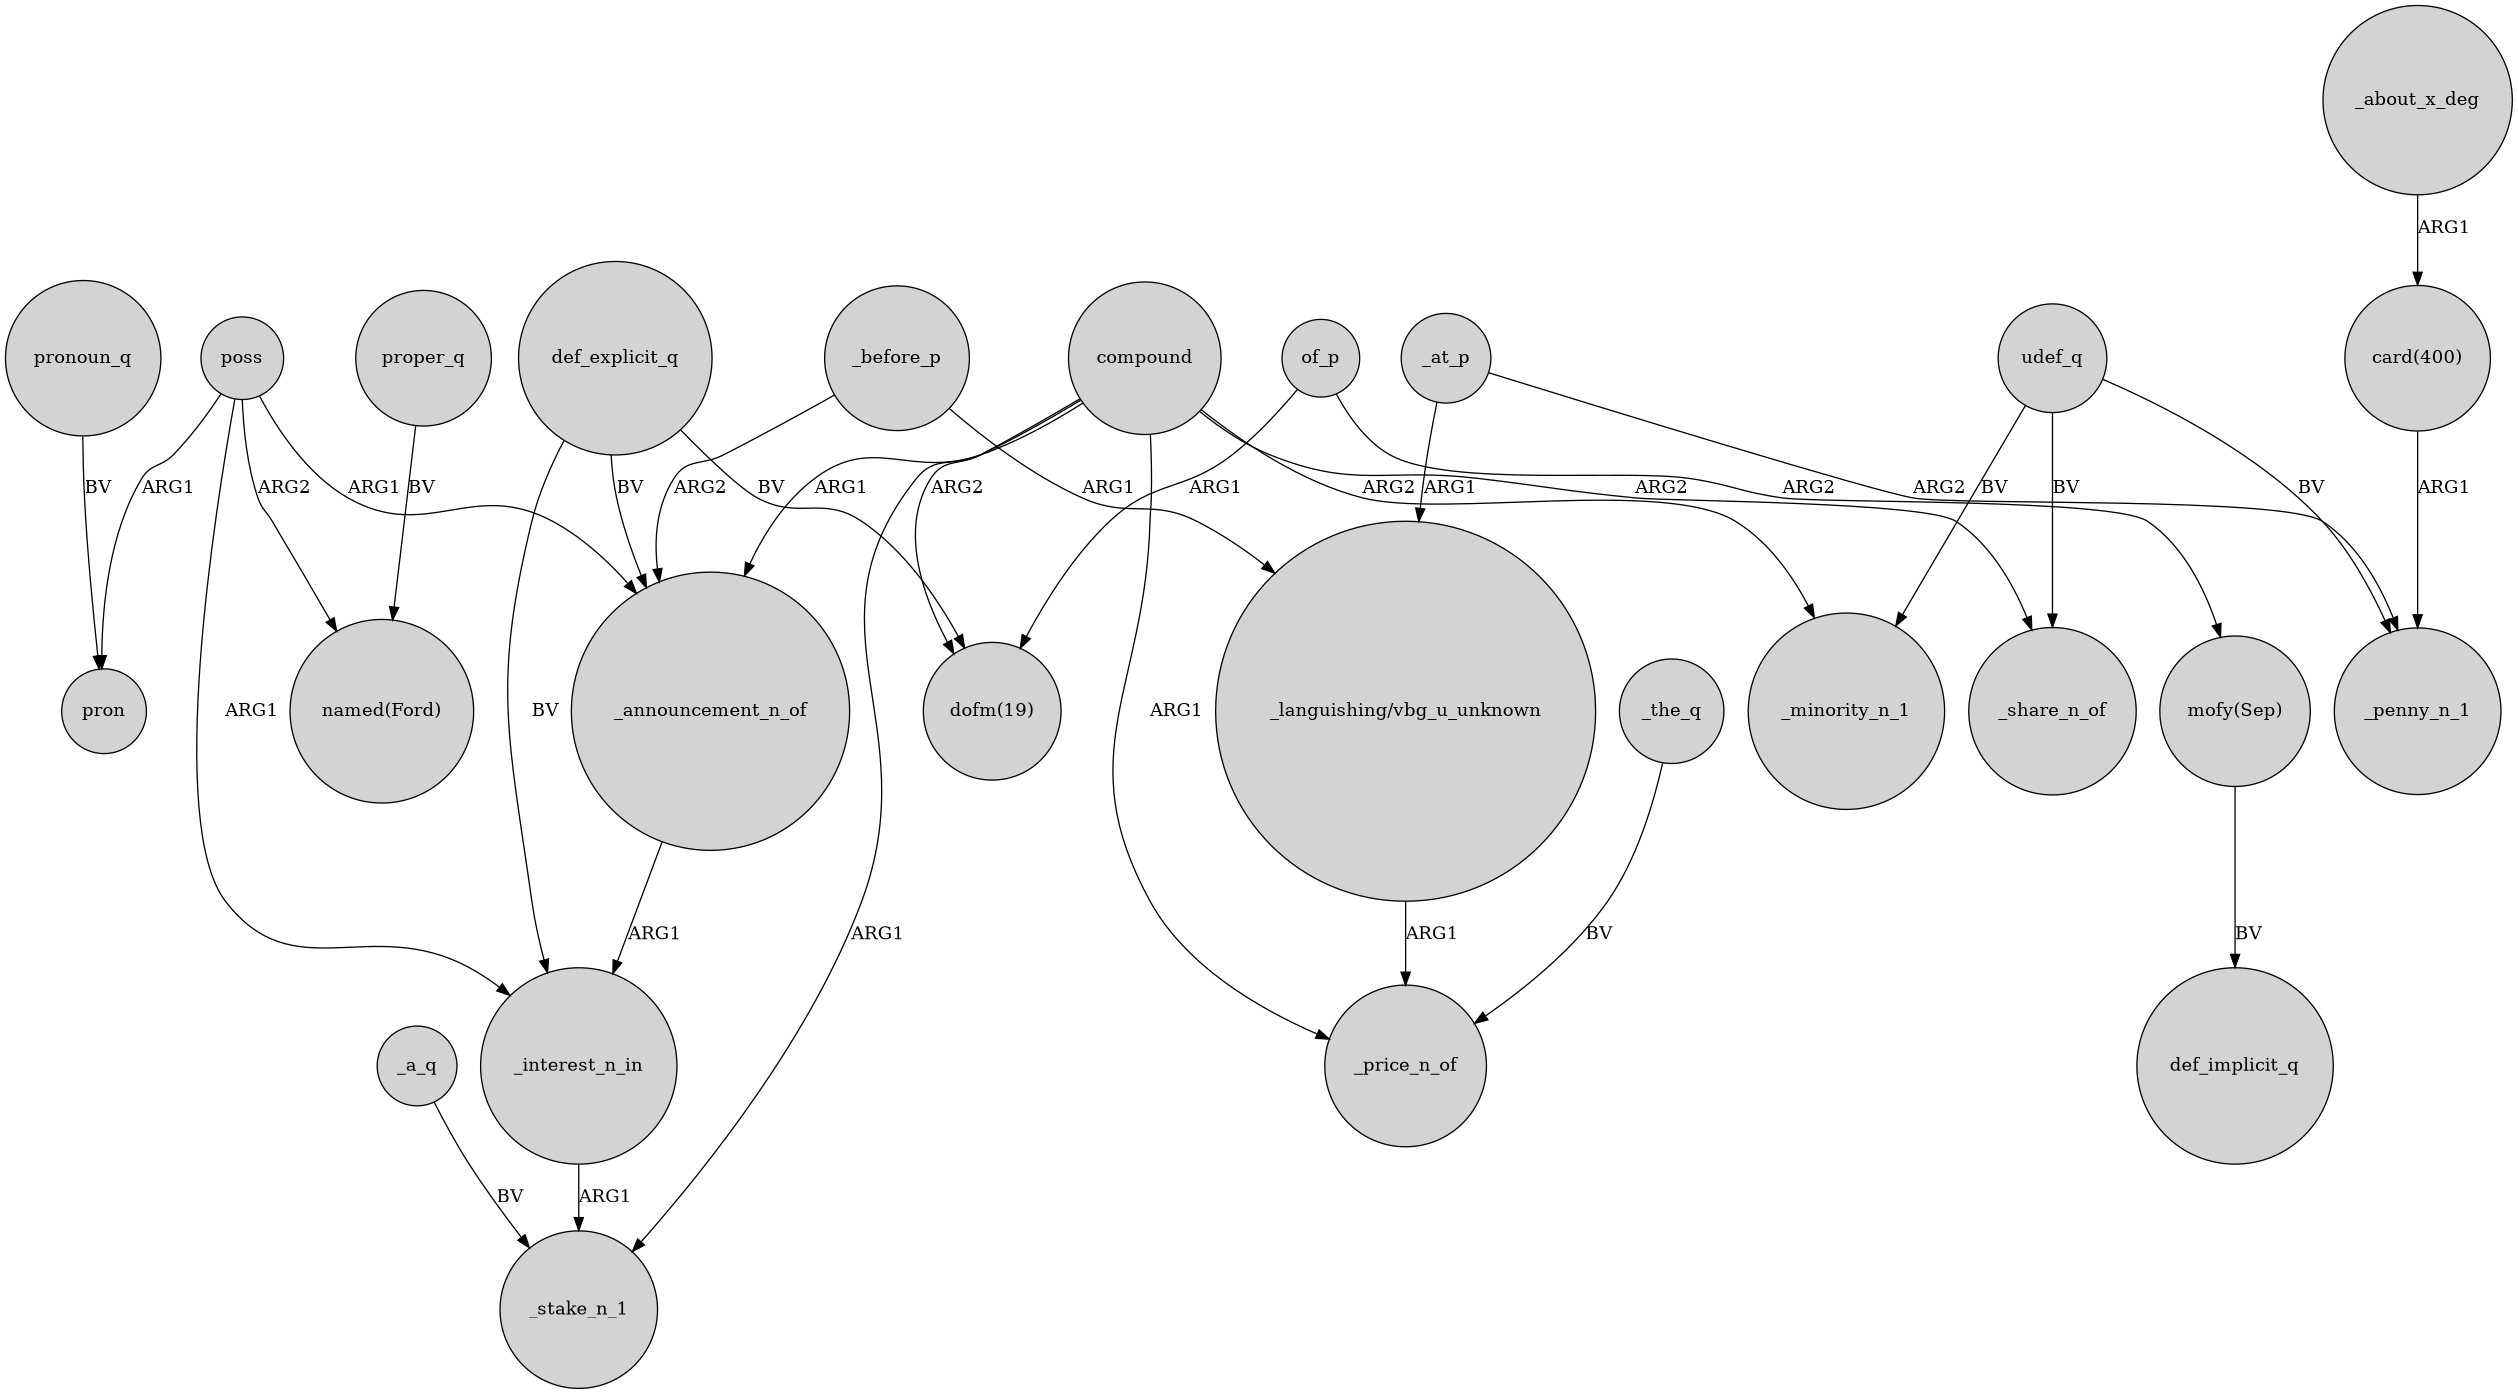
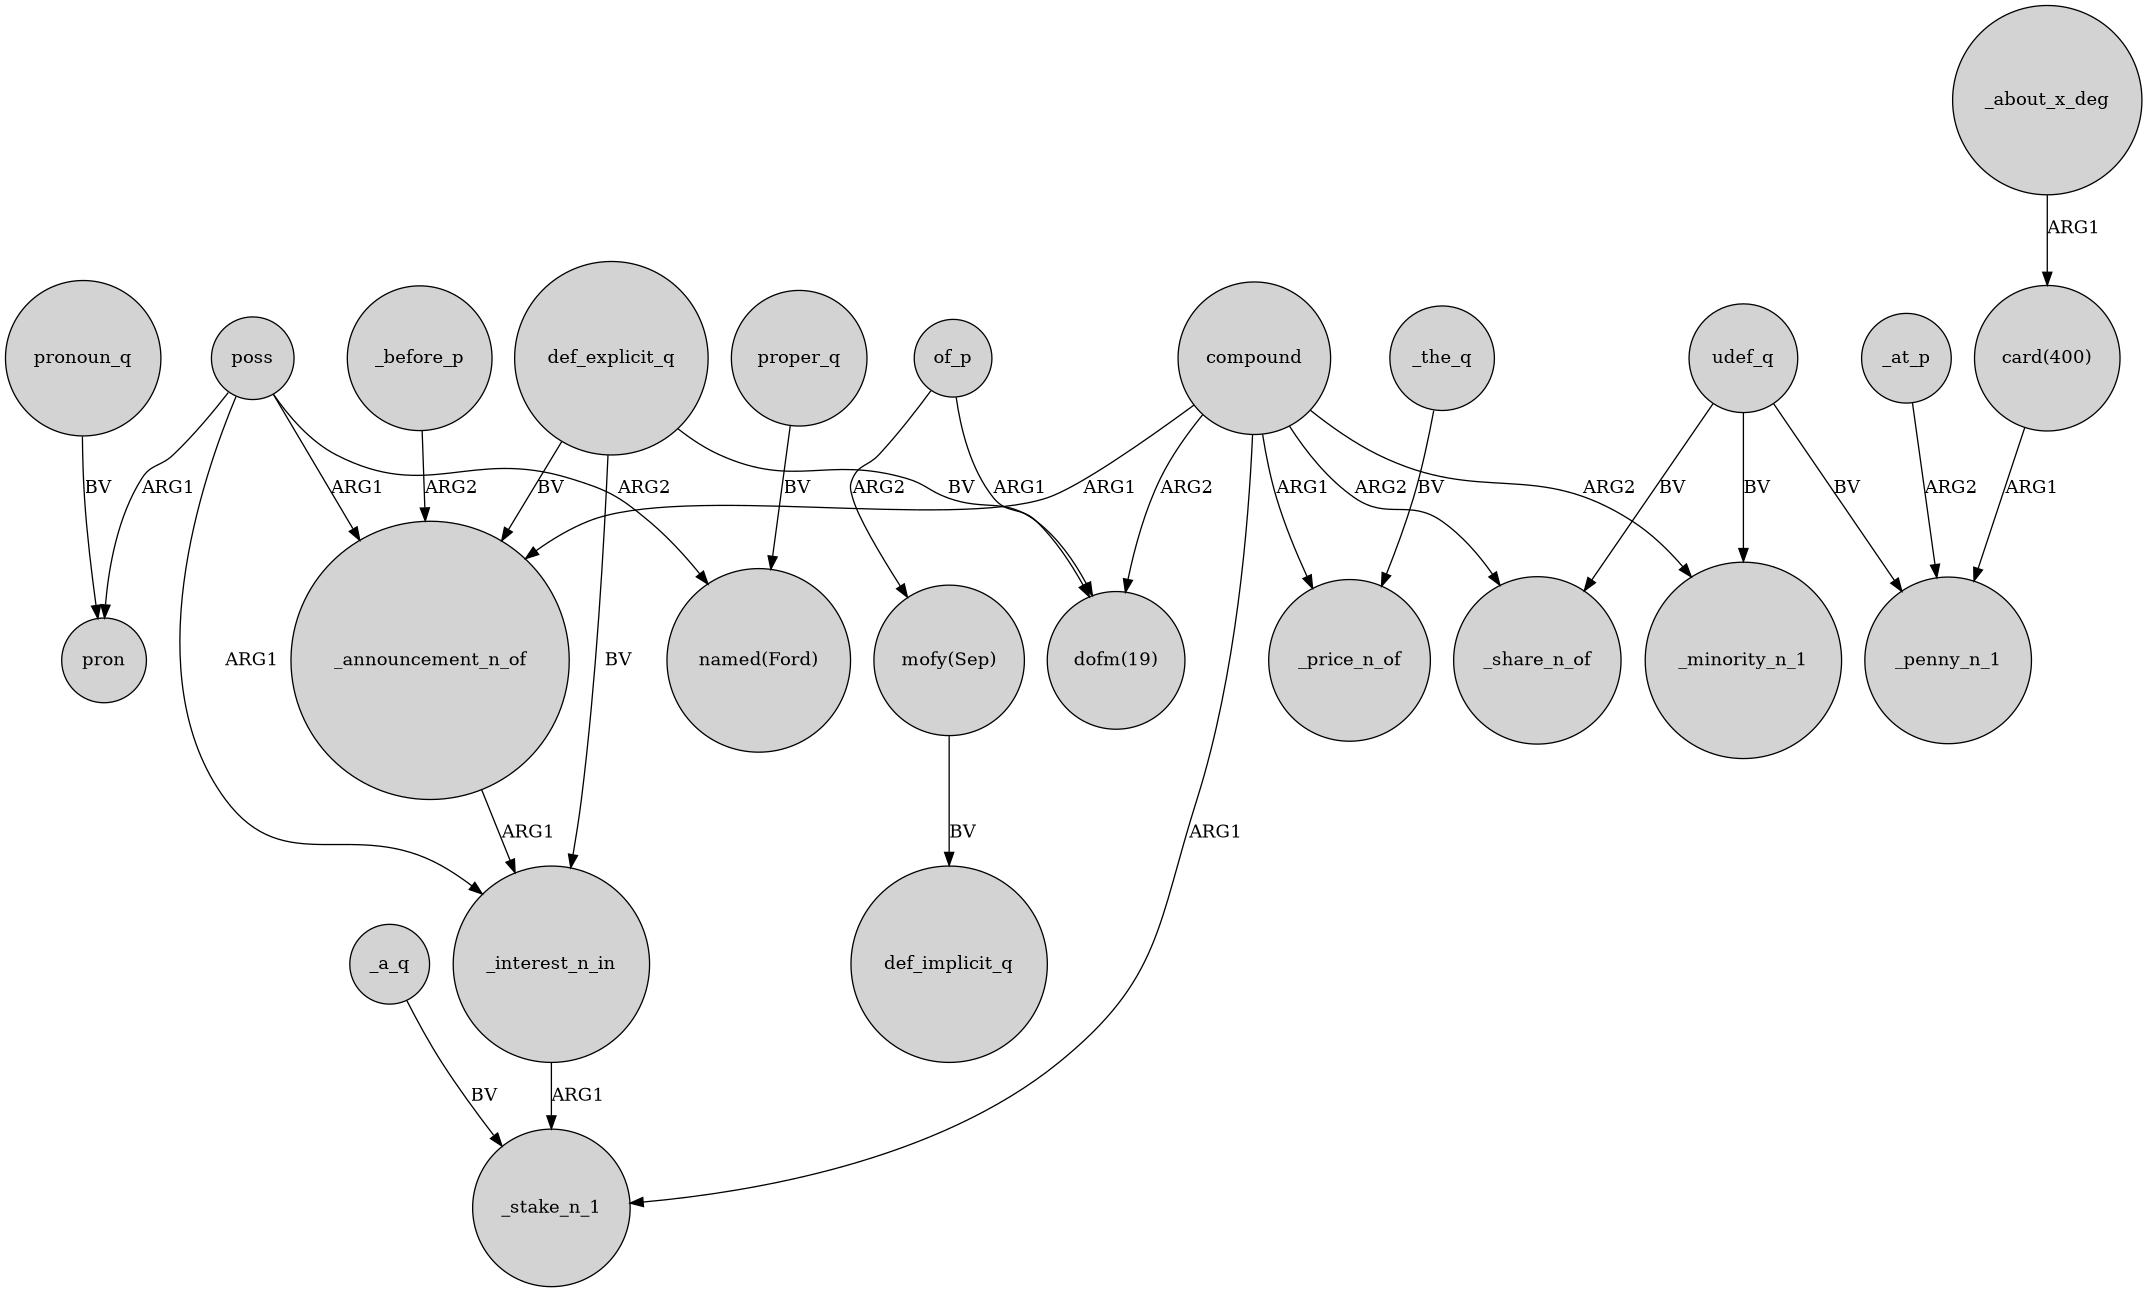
(1406, 711) -> none
